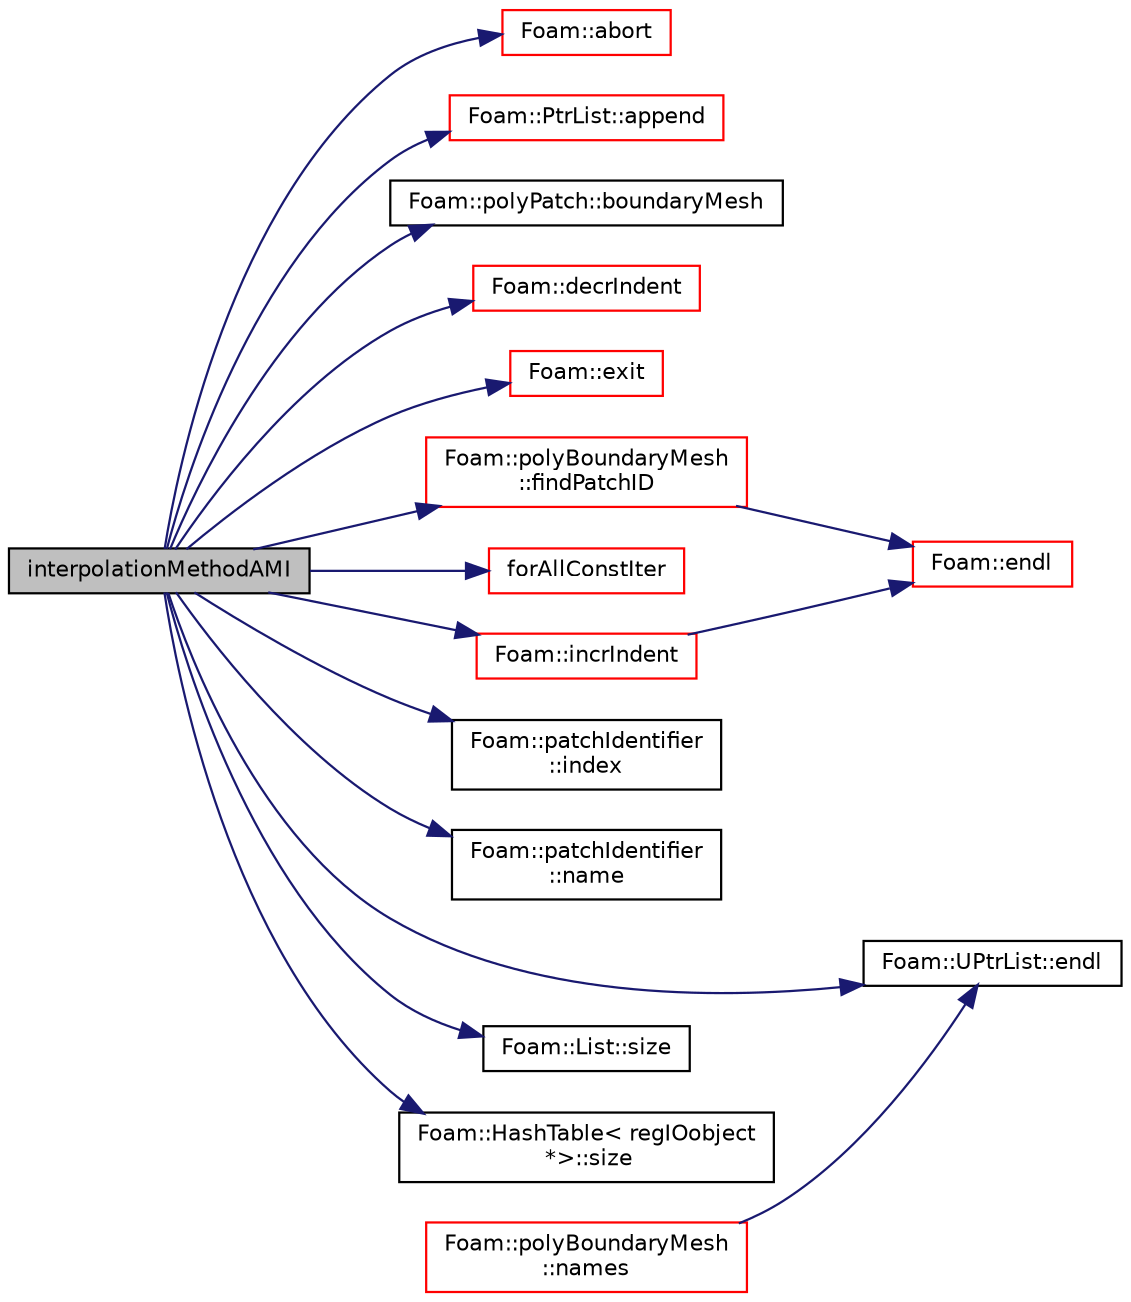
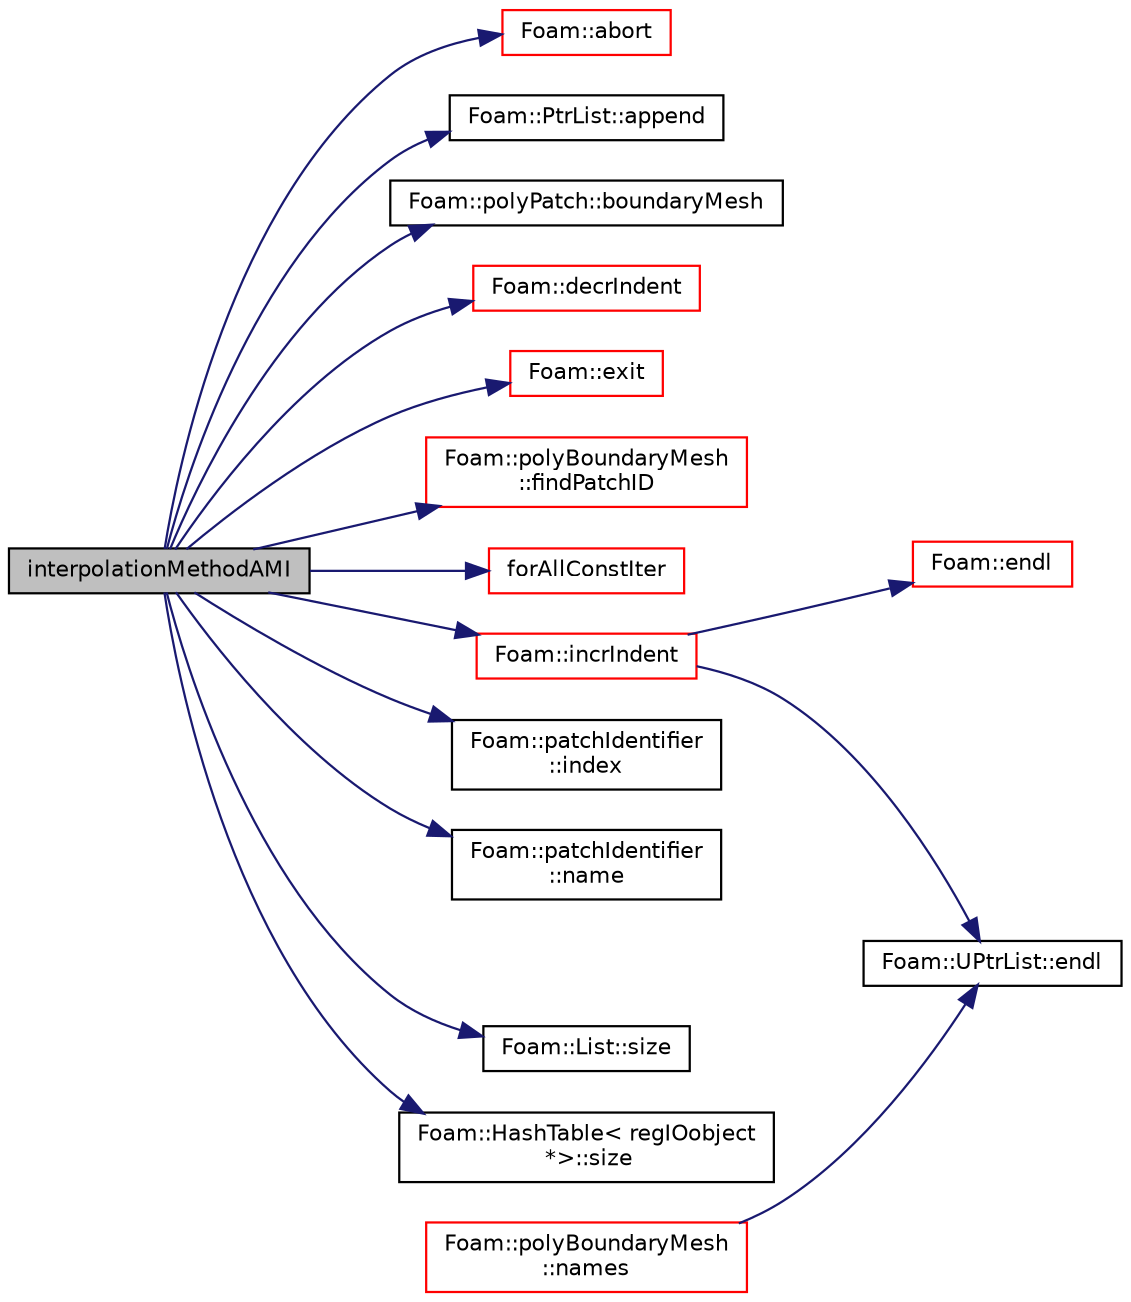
(587, 118) -> (587, 118)
(813, 524) -> none
(418, 932) -> (859, 764)
